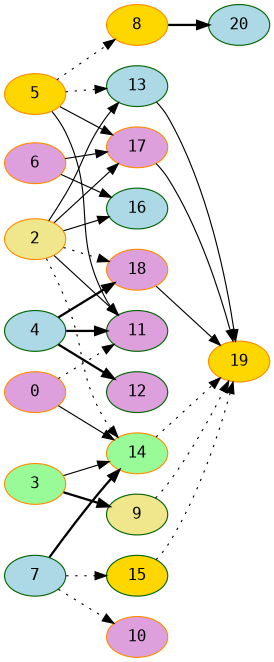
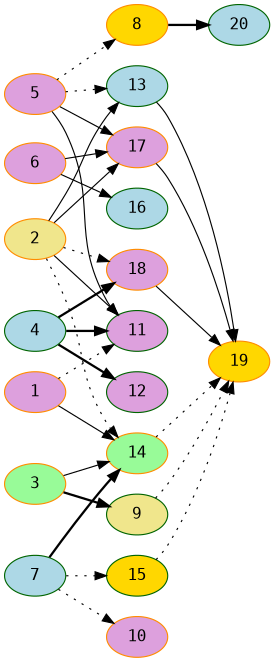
(35, 94) -> (35, 94)
(78, 226) -> none
(35, 392) -> (35, 392)
